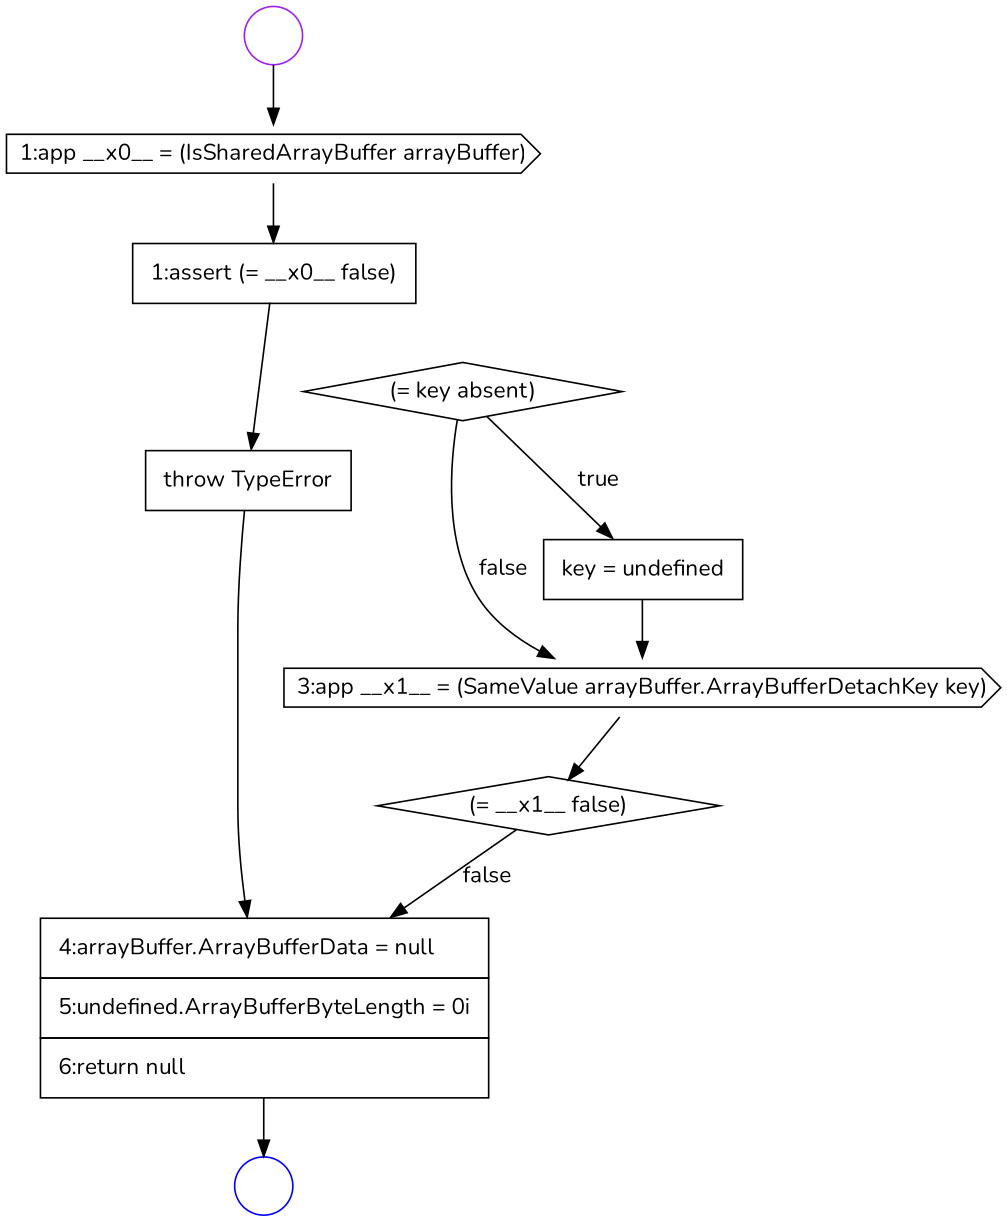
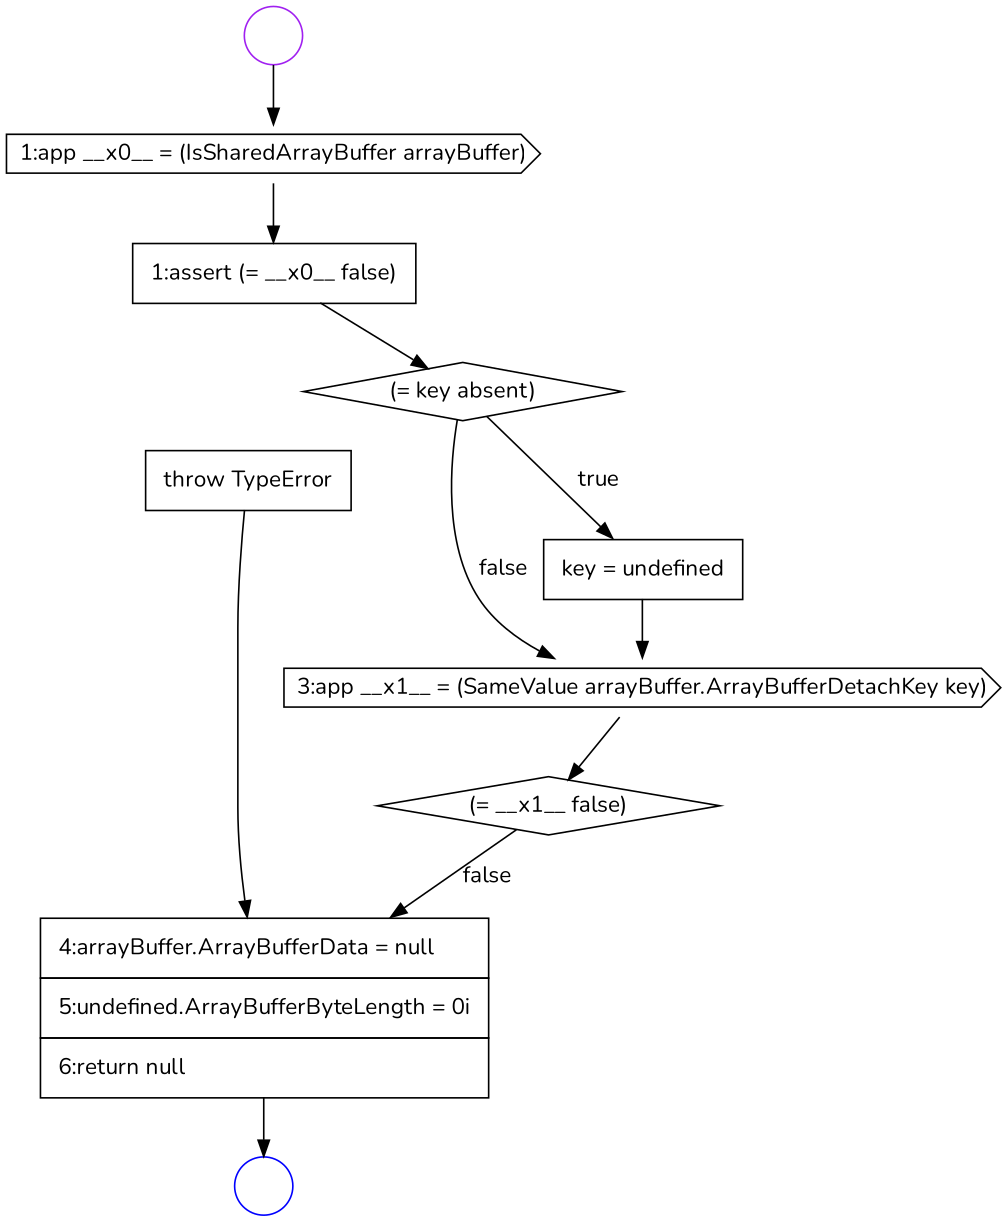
(262, 368) -> (367, 331)
